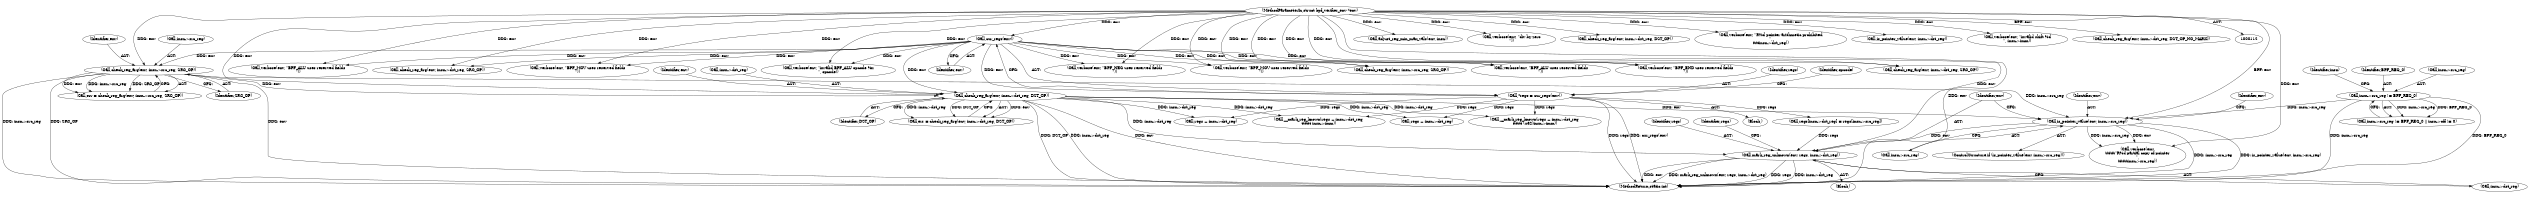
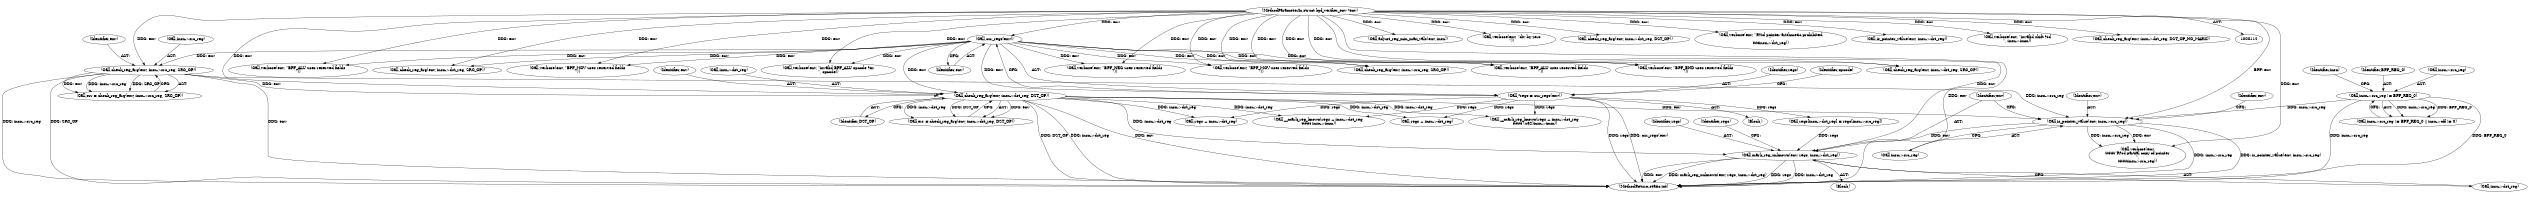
(2023, 22) -> (2023, 22)
(233, 96) -> none
(2008, 155) -> none
